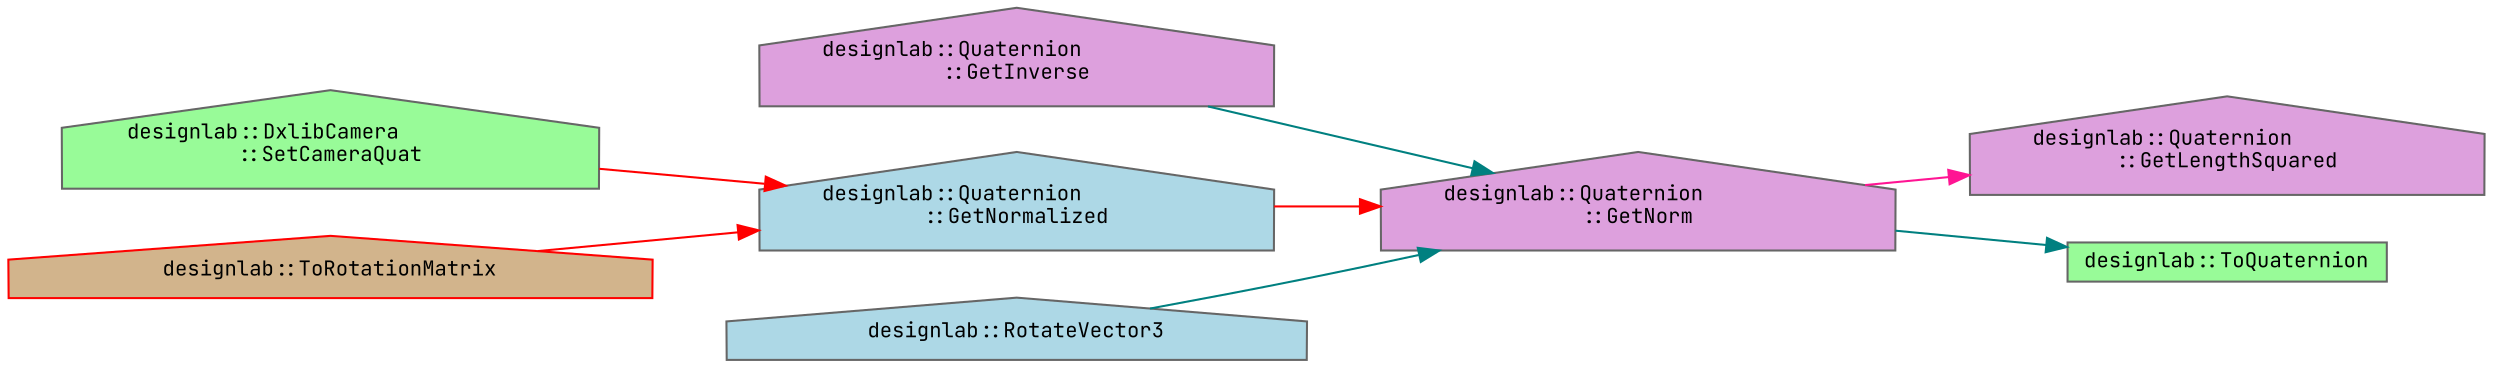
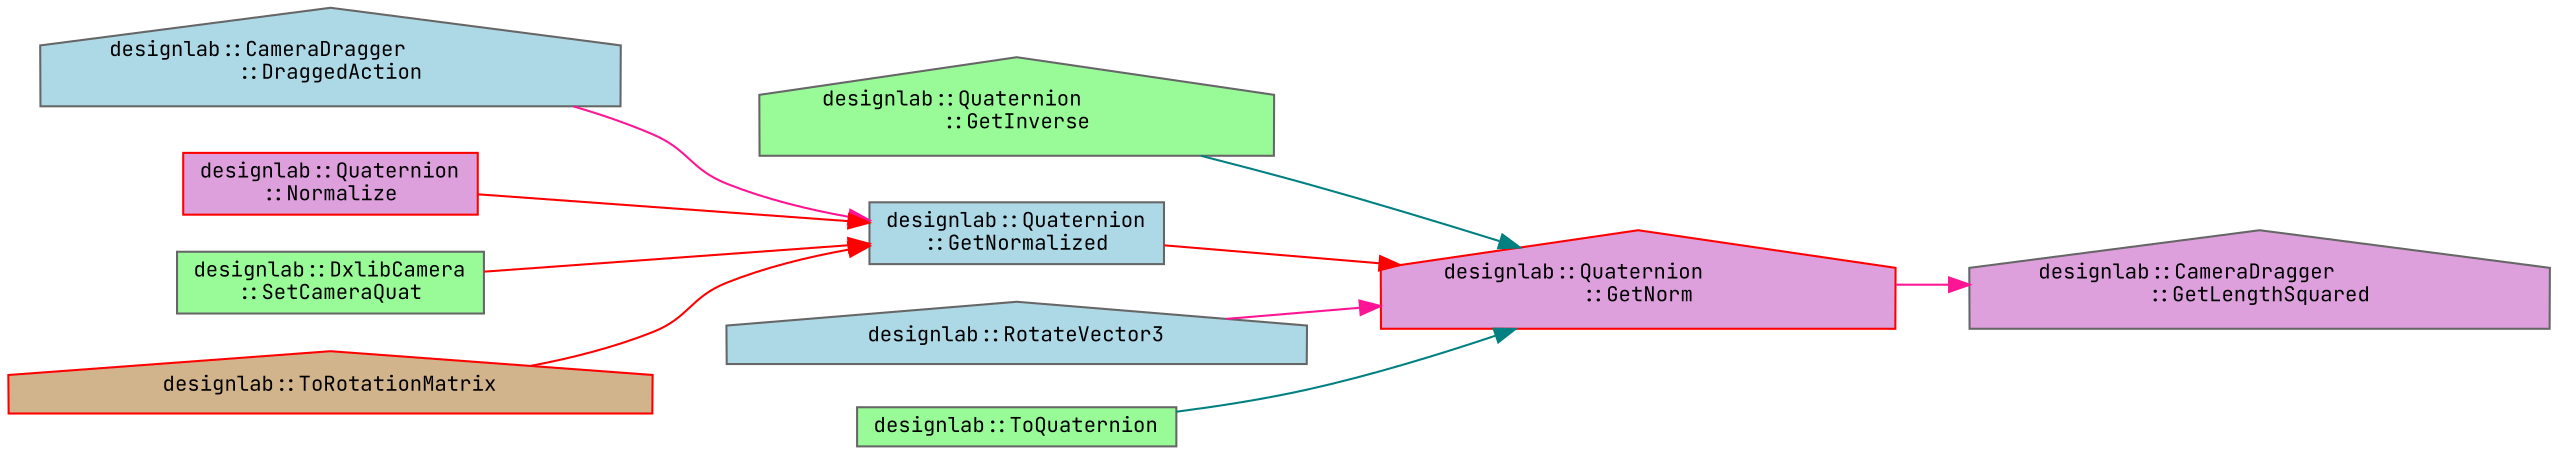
none -> (330, 62)
(1017, 62) -> (1017, 112)
(330, 145) -> (330, 283)
(2227, 151) -> (2260, 285)
none -> (330, 184)
(1017, 206) -> (1017, 233)
(1638, 206) -> (1638, 285)
(1971, 238) -> (1338, 382)
(1285, 283) -> (1293, 313)
